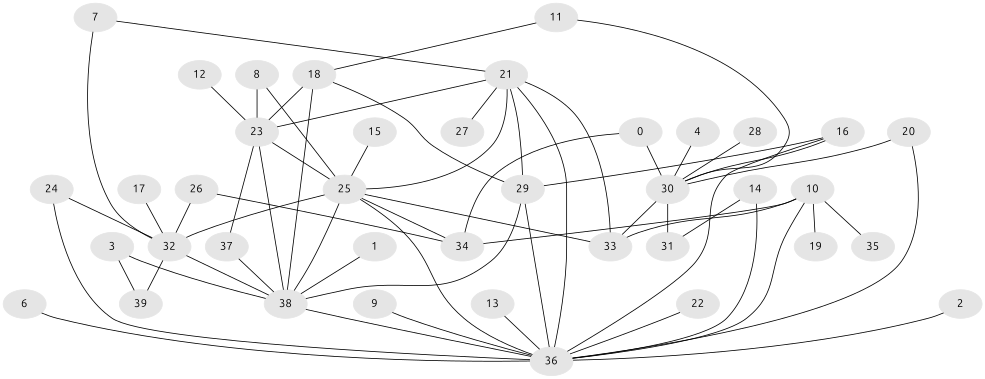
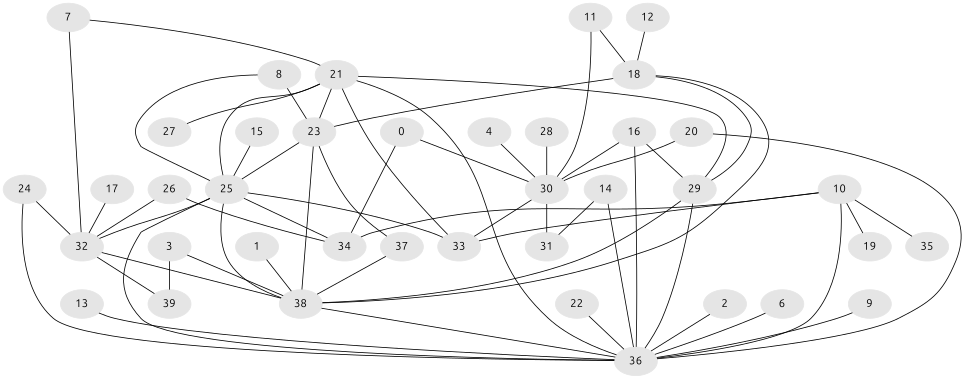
(228, 103) -> (641, 46)
